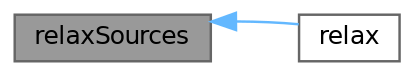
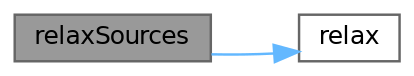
(268, 22) -> (243, 54)
